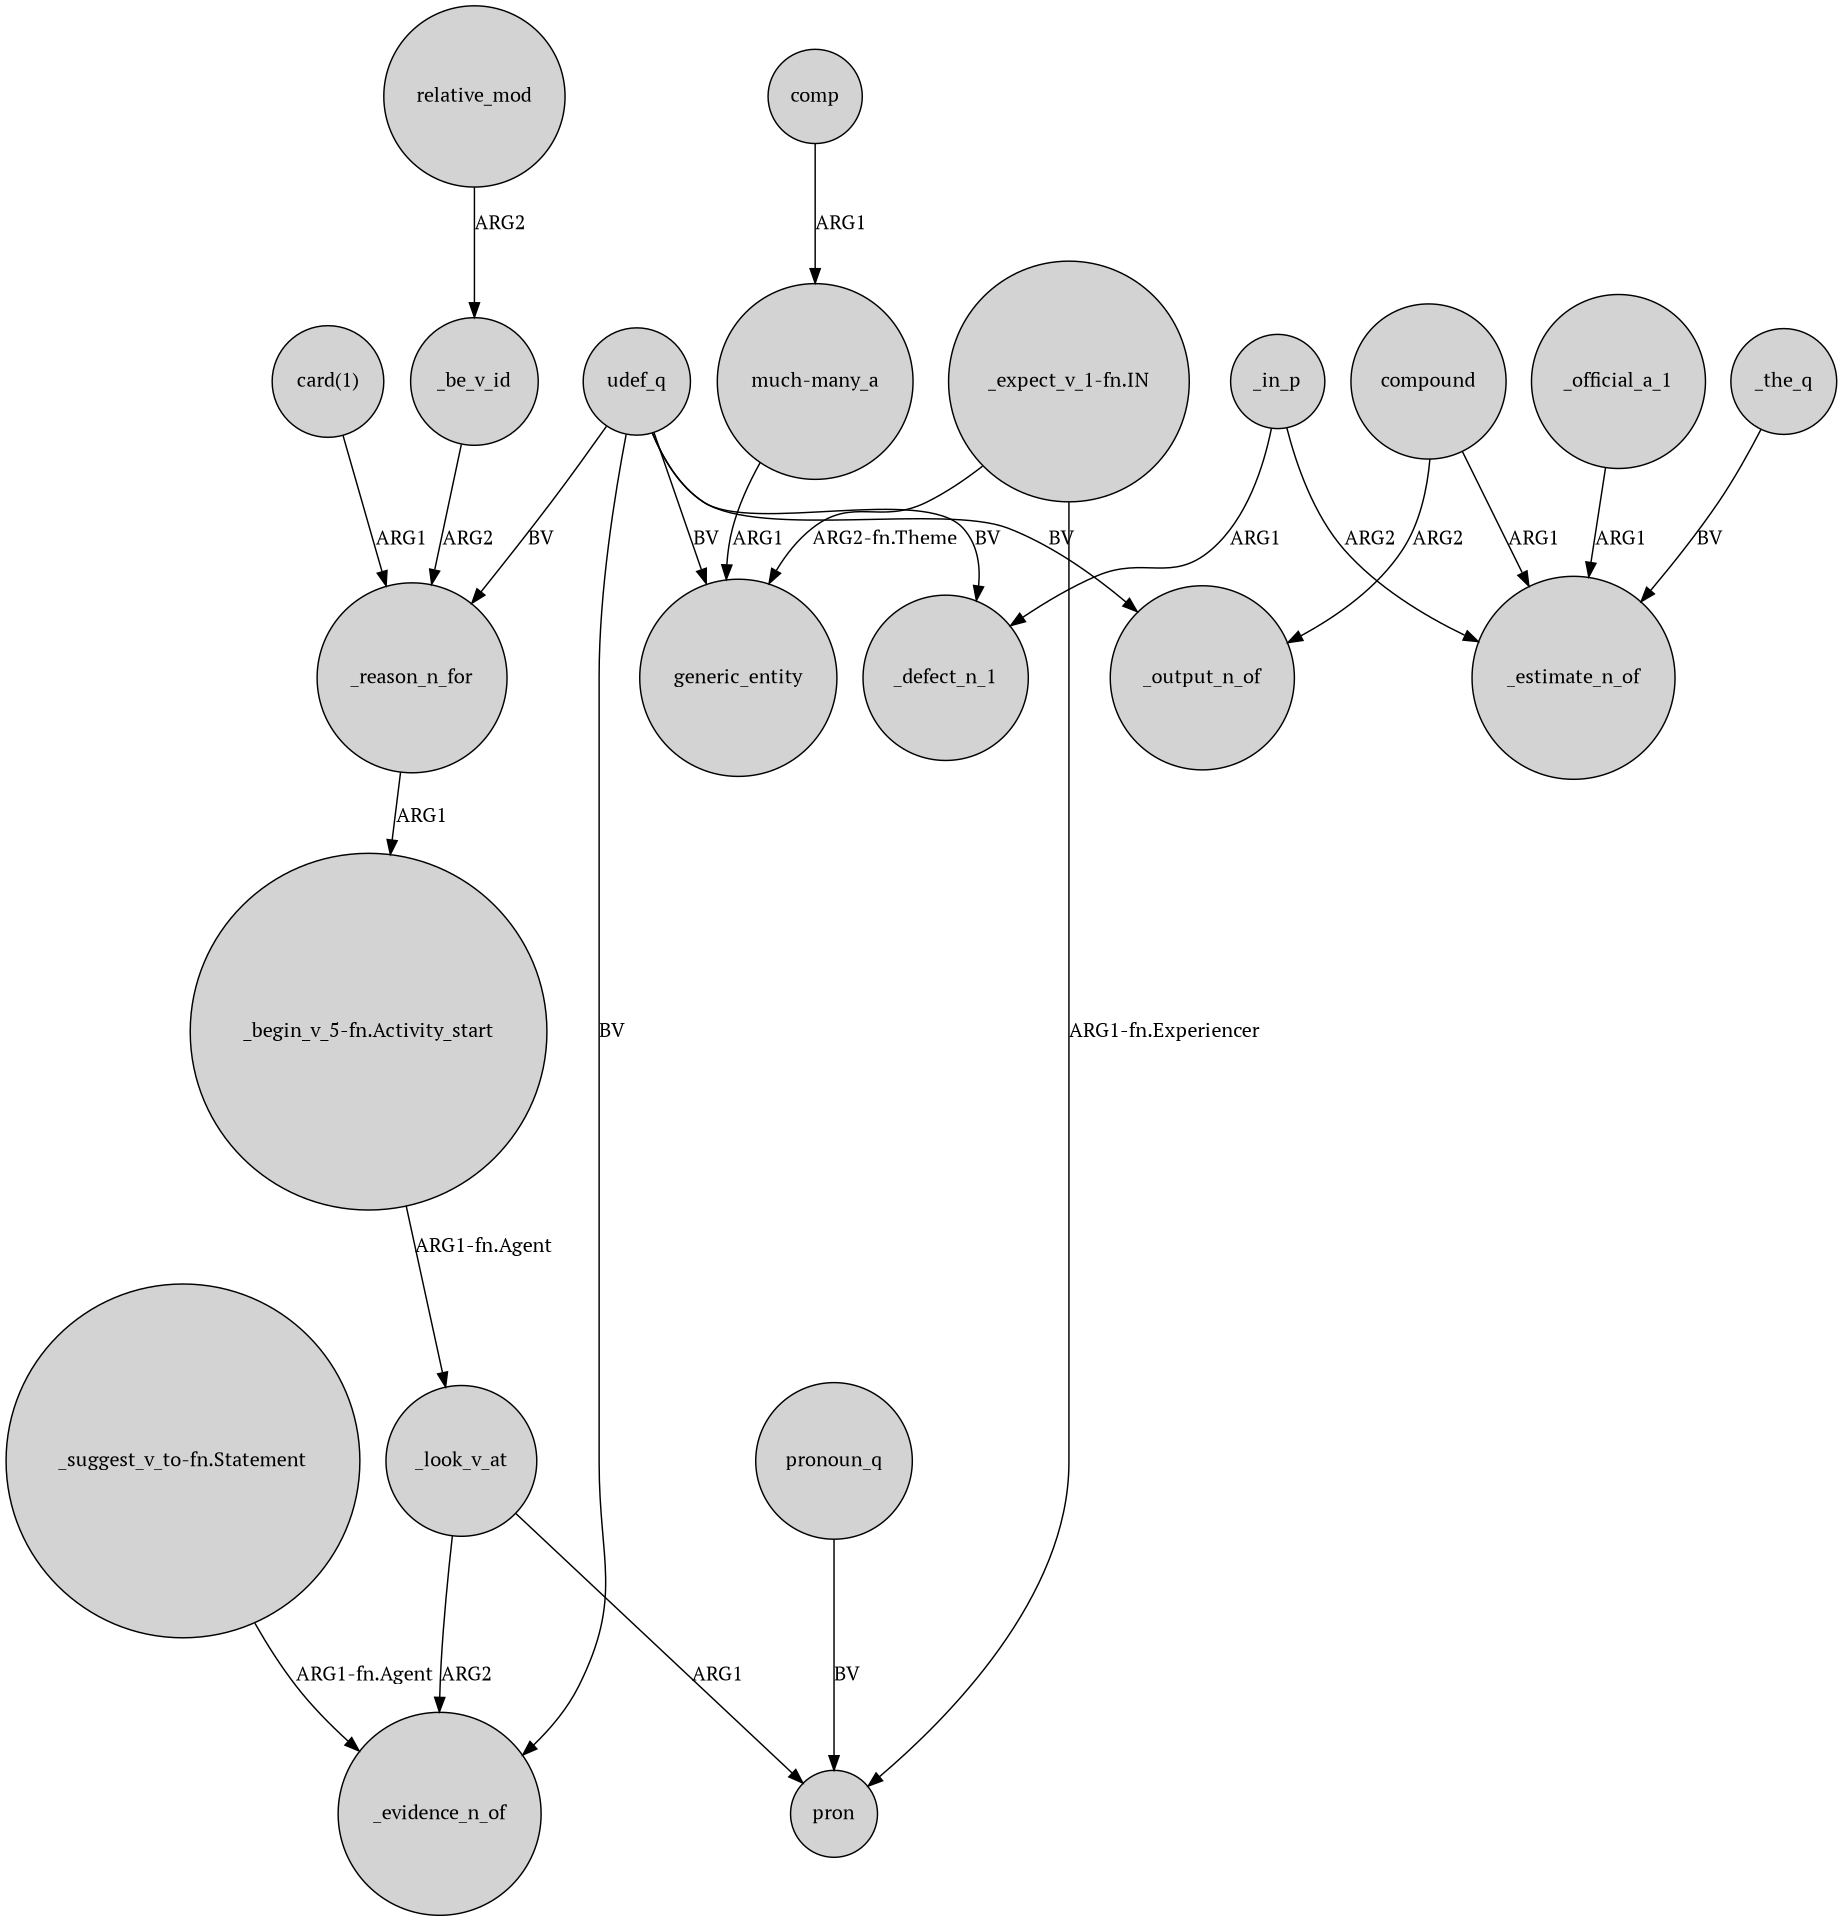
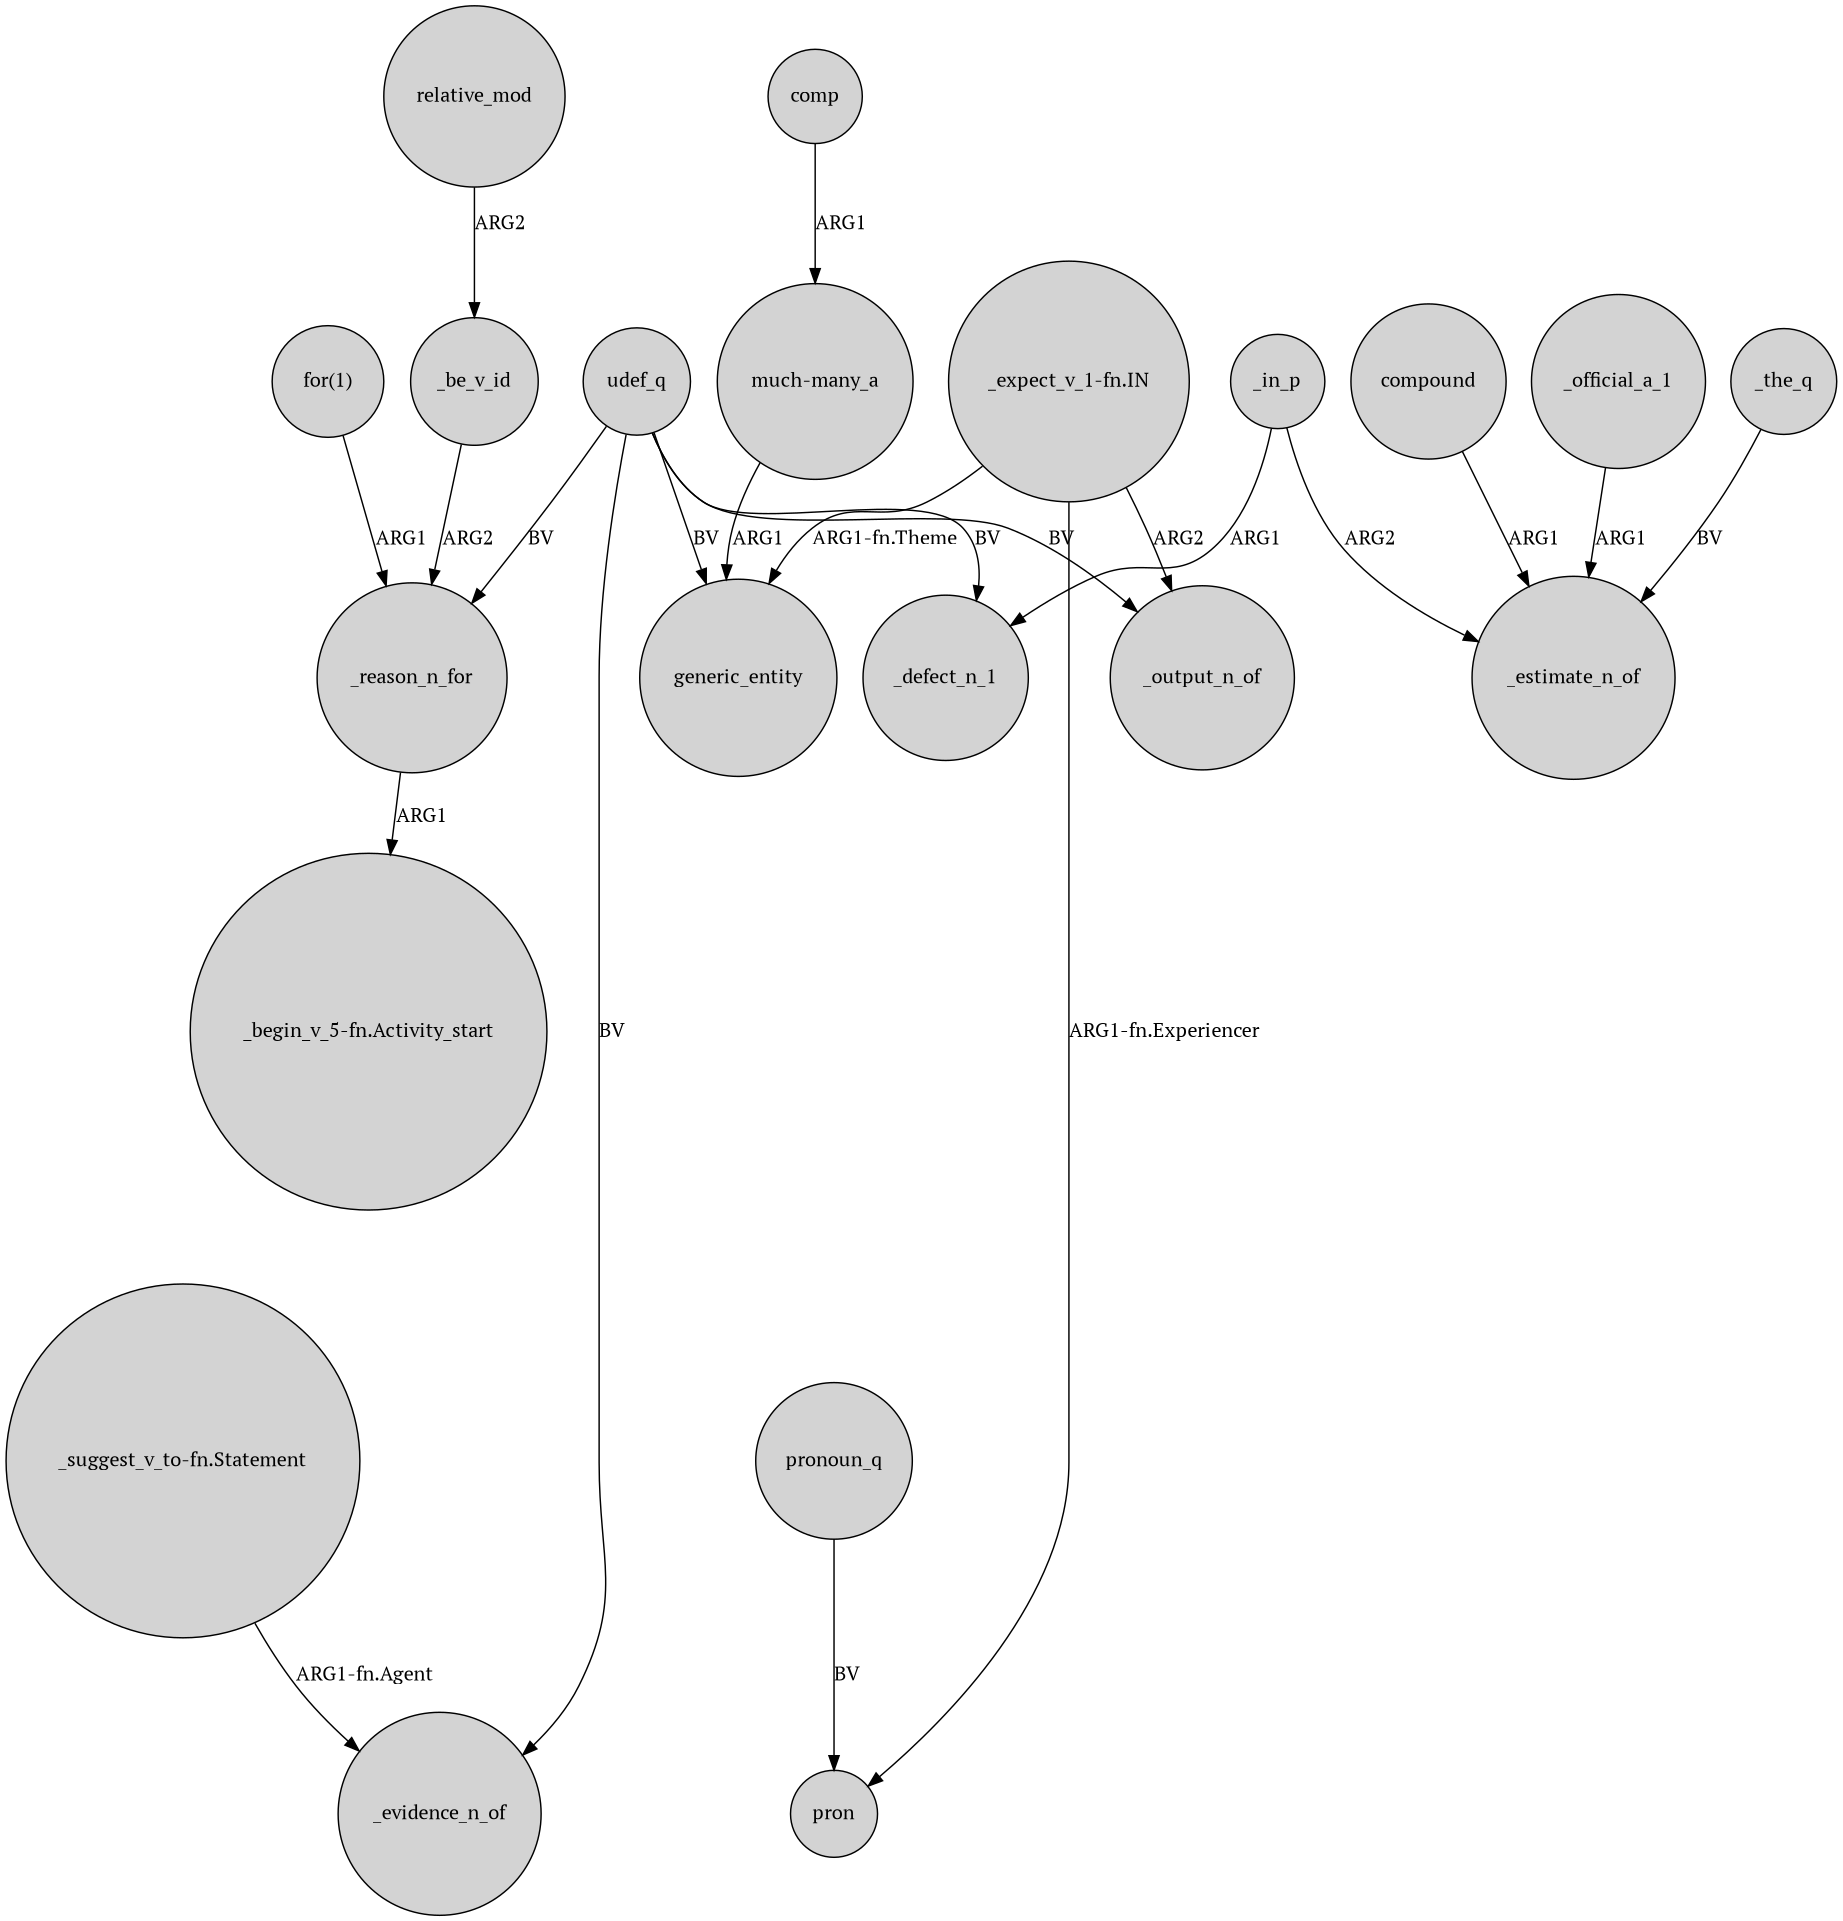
(328, 381) -> (328, 381)
(885, 539) -> (885, 539)
(1391, 565) -> (1147, 532)
(461, 1461) -> none
